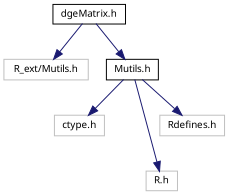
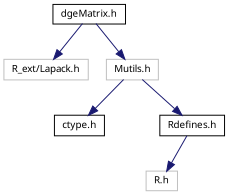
(46, 70) -> (46, 70)
(132, 70) -> (132, 70)
(146, 121) -> (179, 149)
(79, 126) -> (79, 126)
(192, 126) -> (192, 126)
